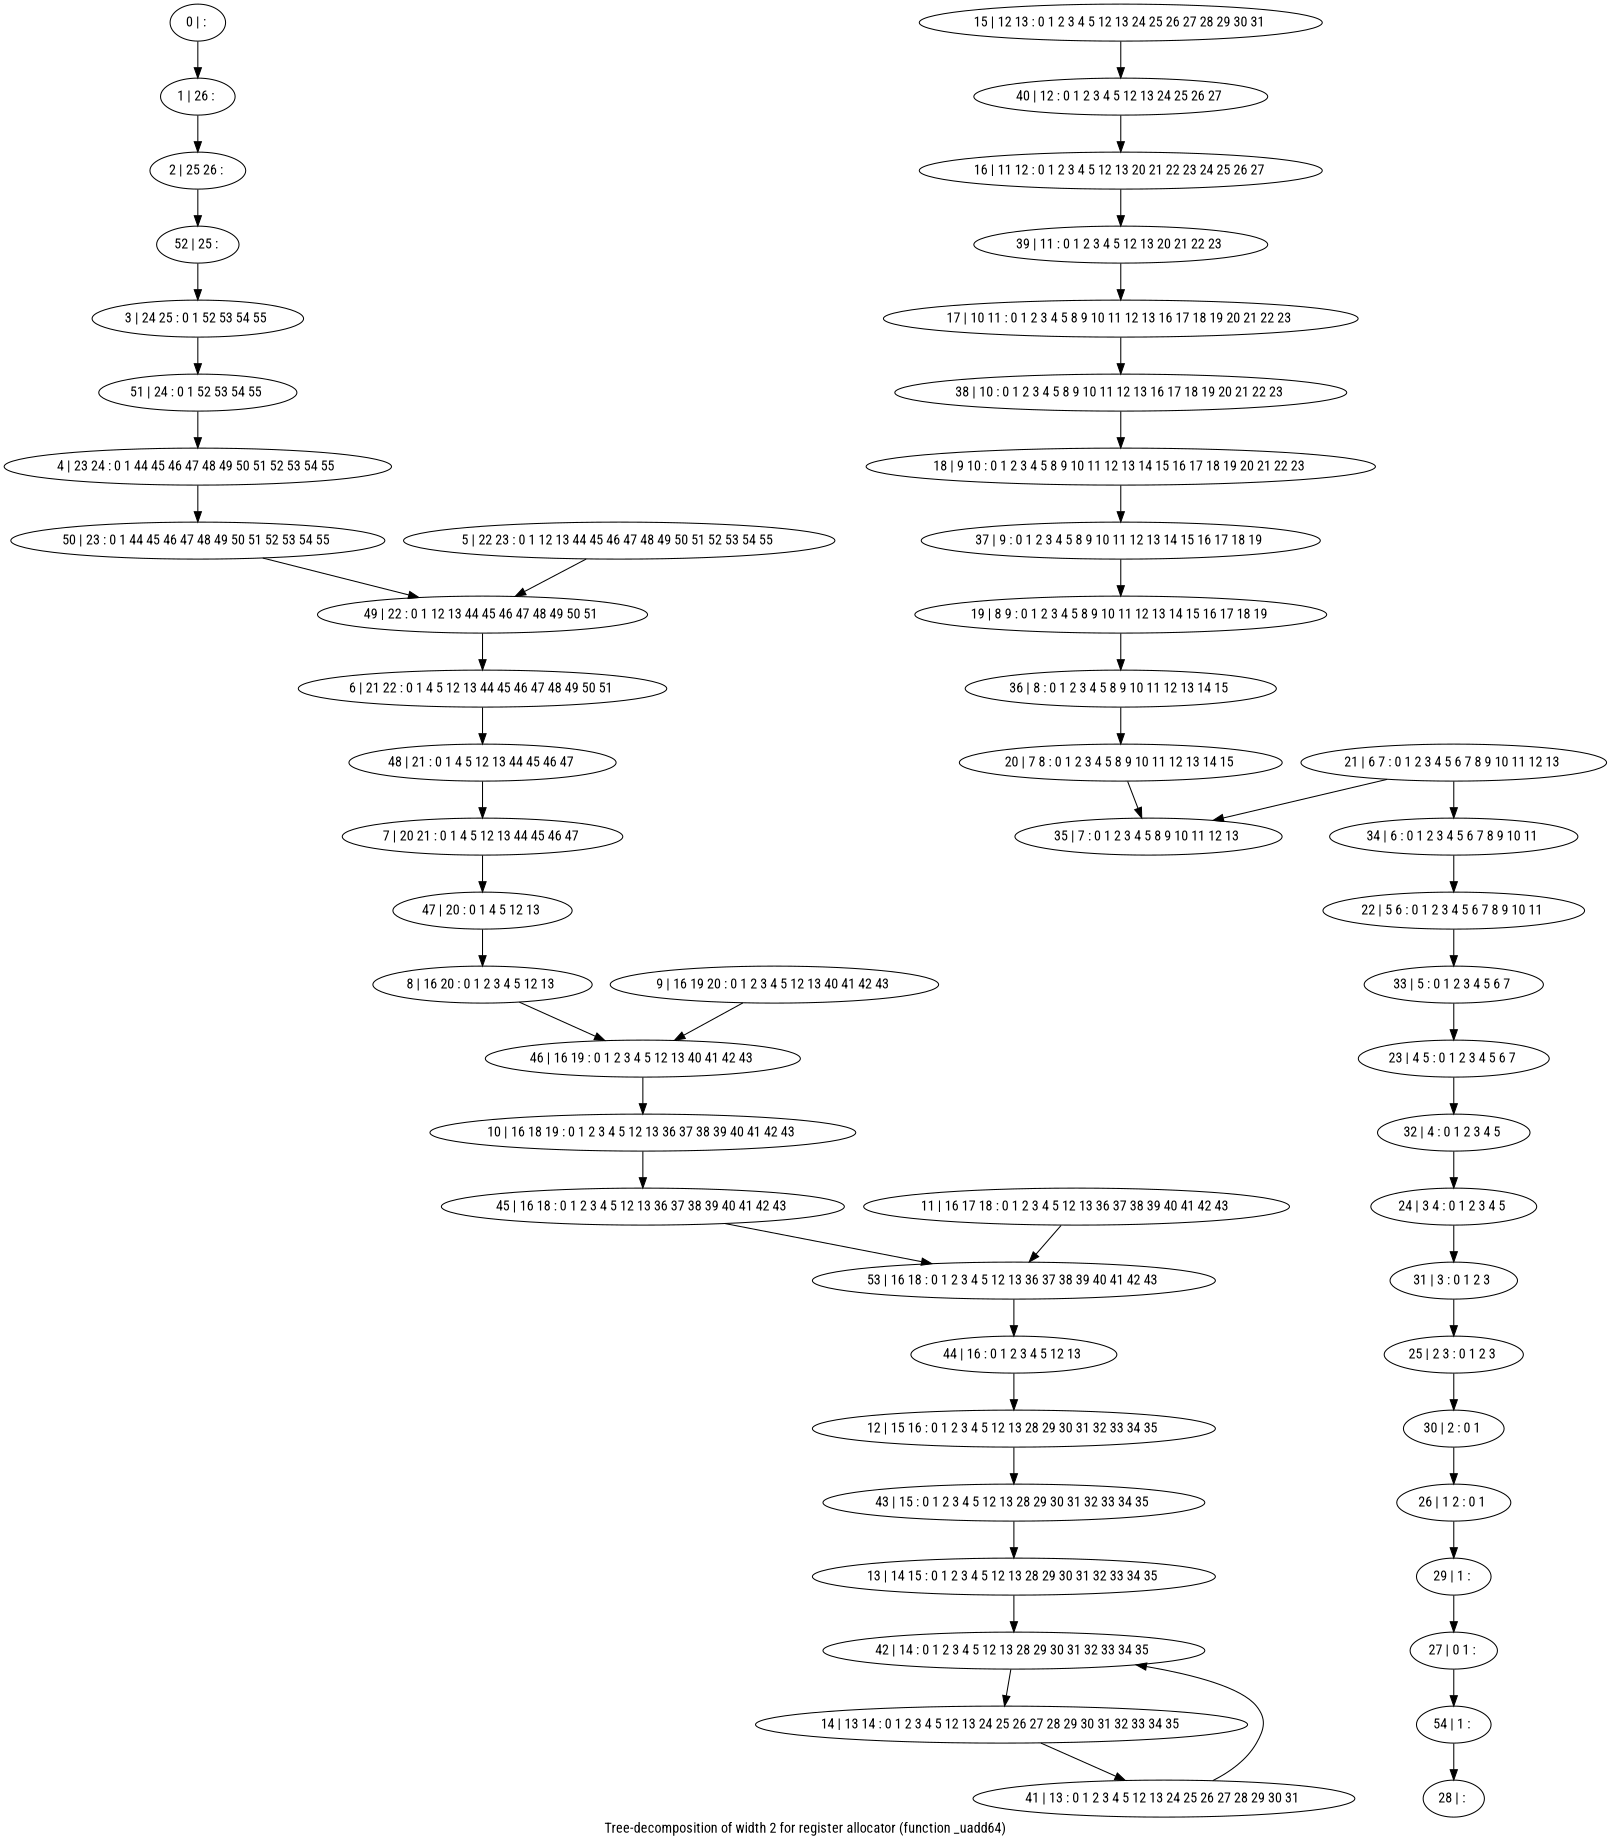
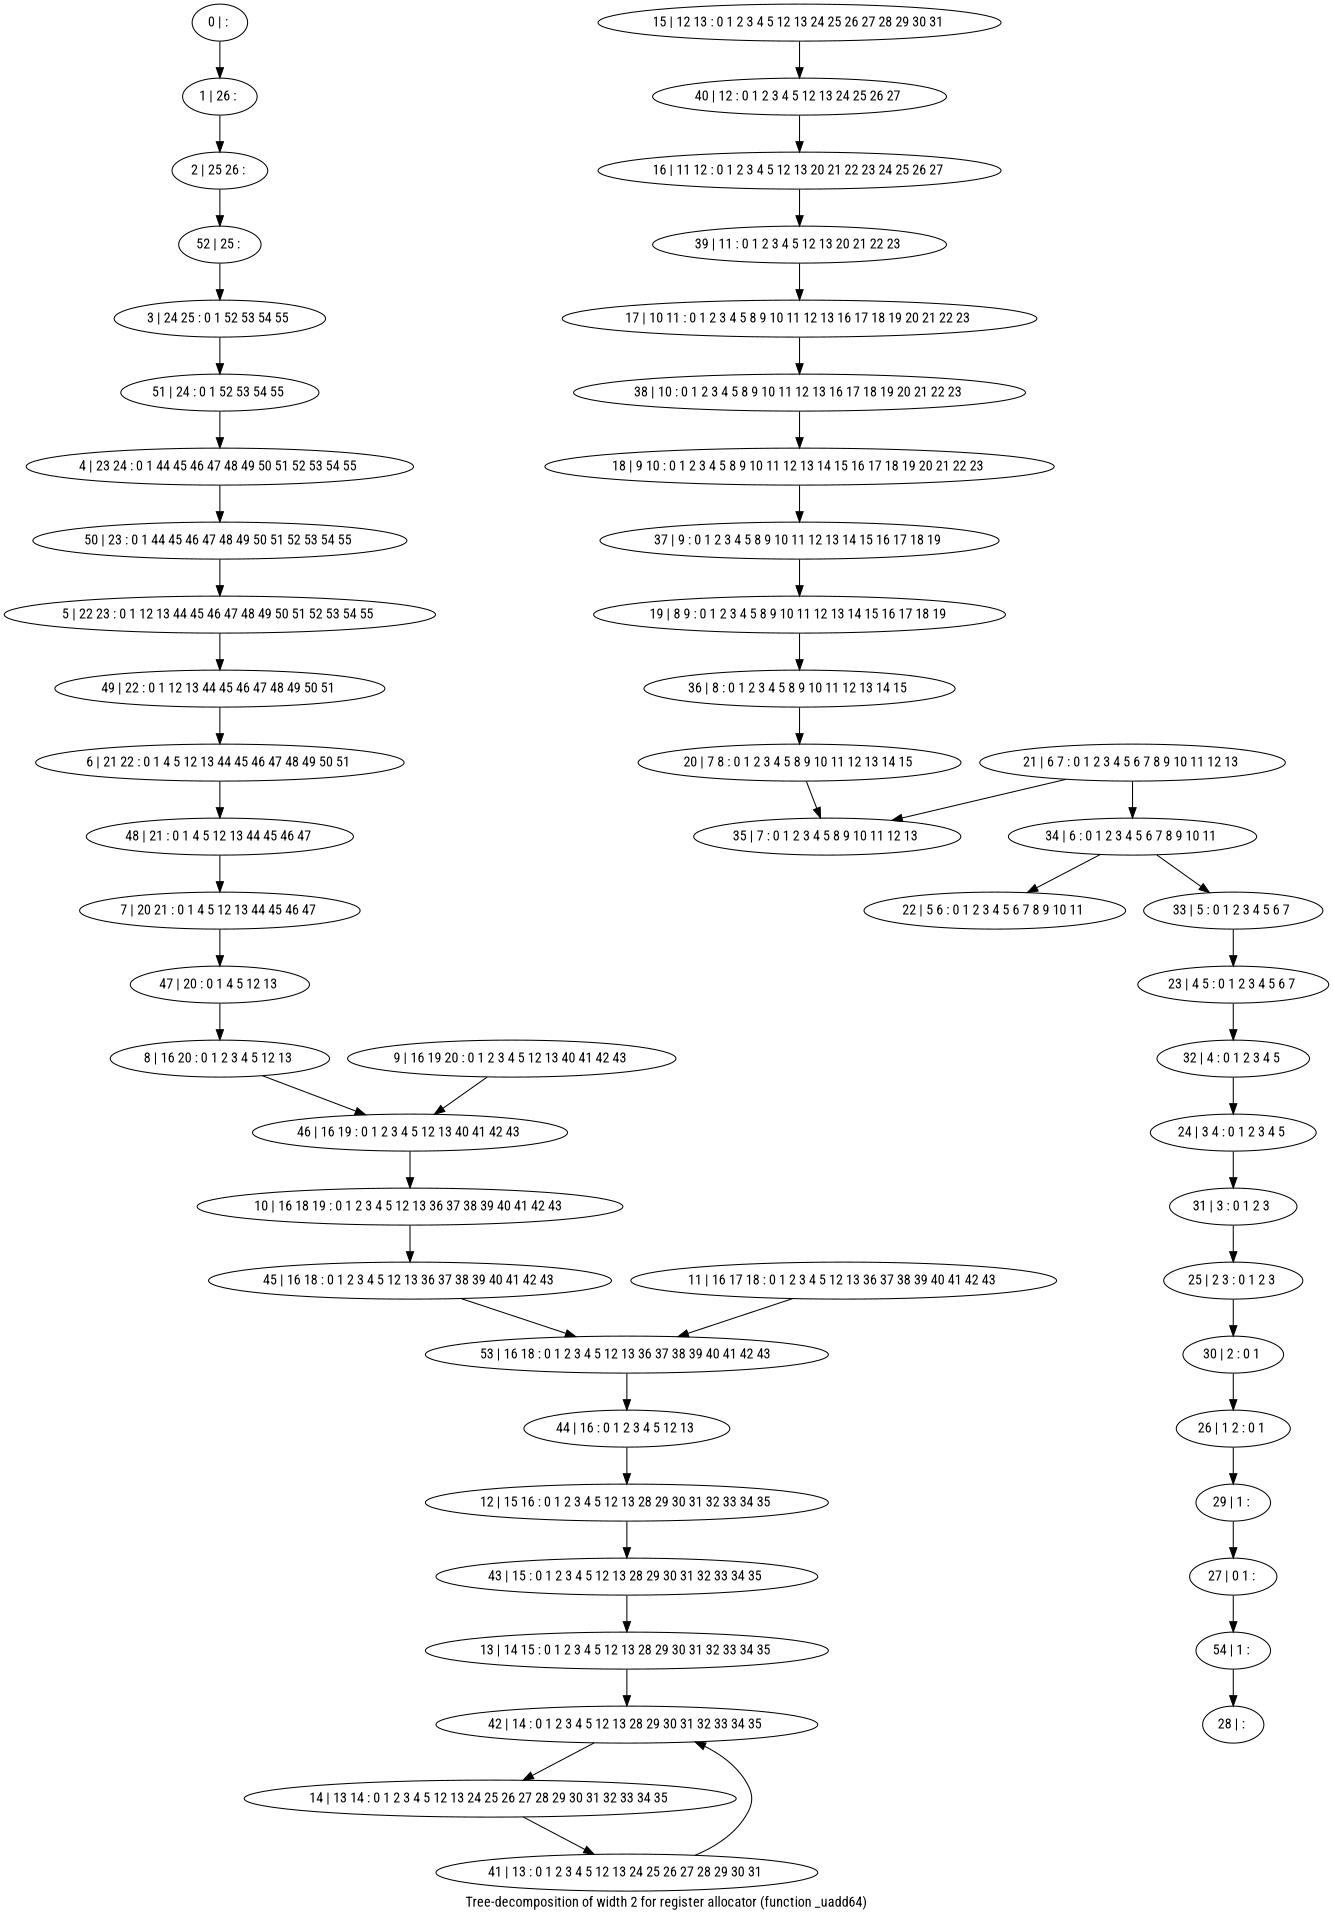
(336, 577) -> (220, 573)
(1454, 943) -> (1179, 871)
